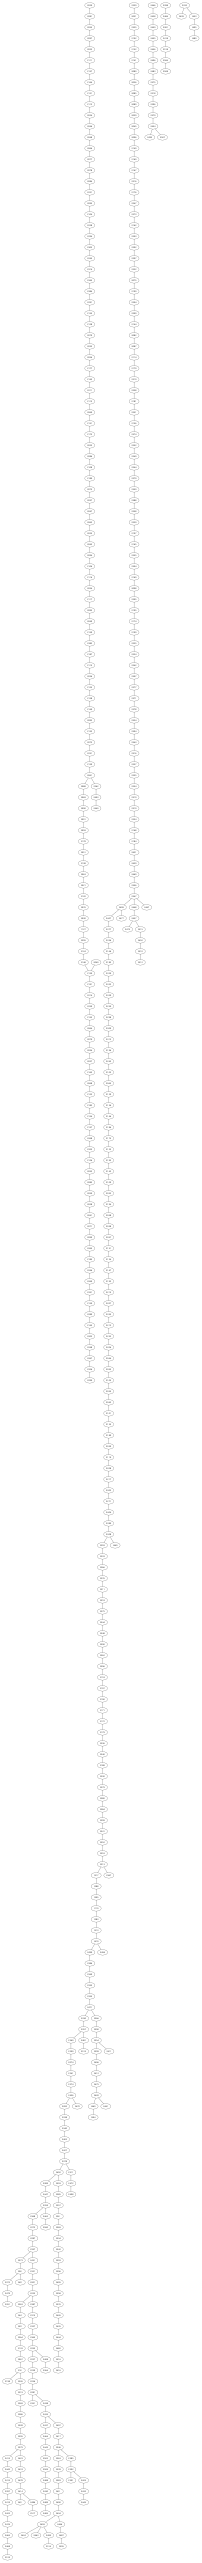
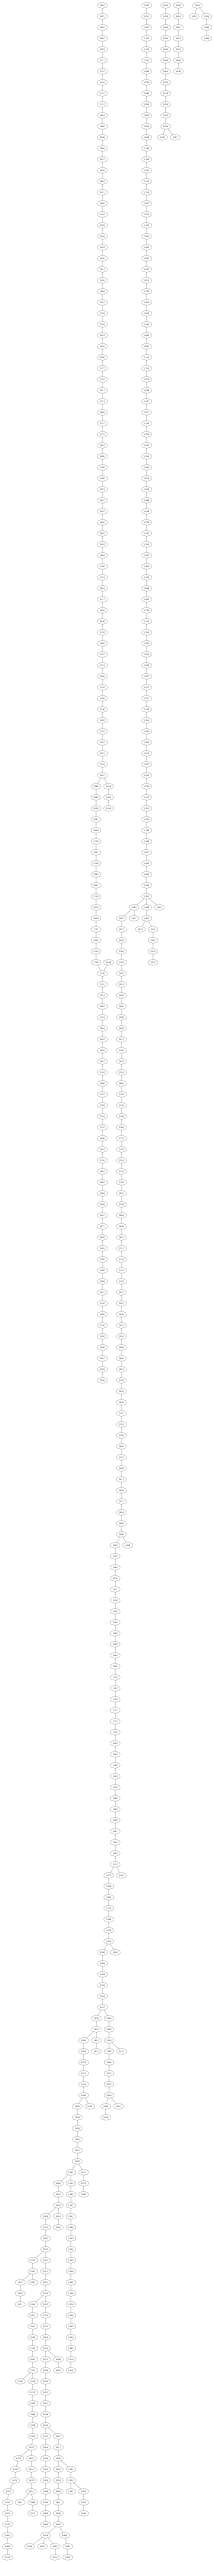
(39, 2398) -> (46, 2409)
